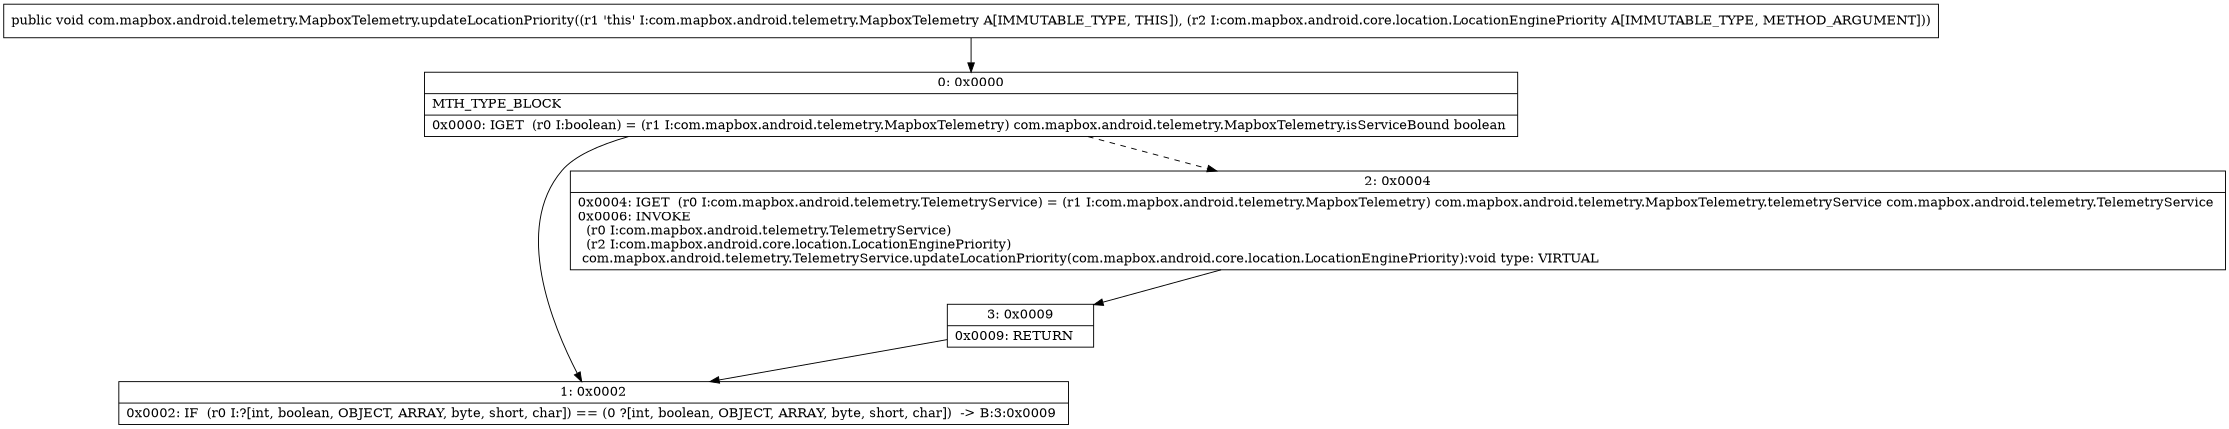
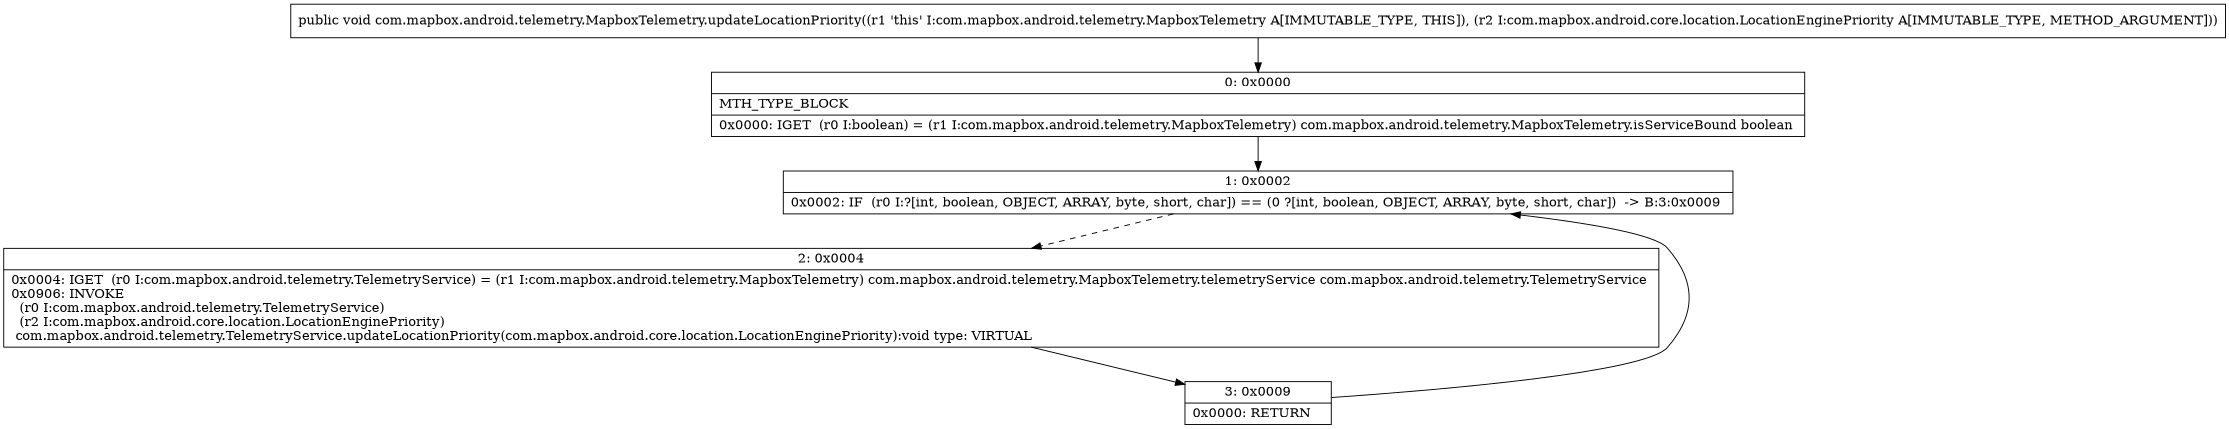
(1148, 153) -> (1107, 230)
(639, 217) -> (72, 294)
(1020, 336) -> (1258, 413)
